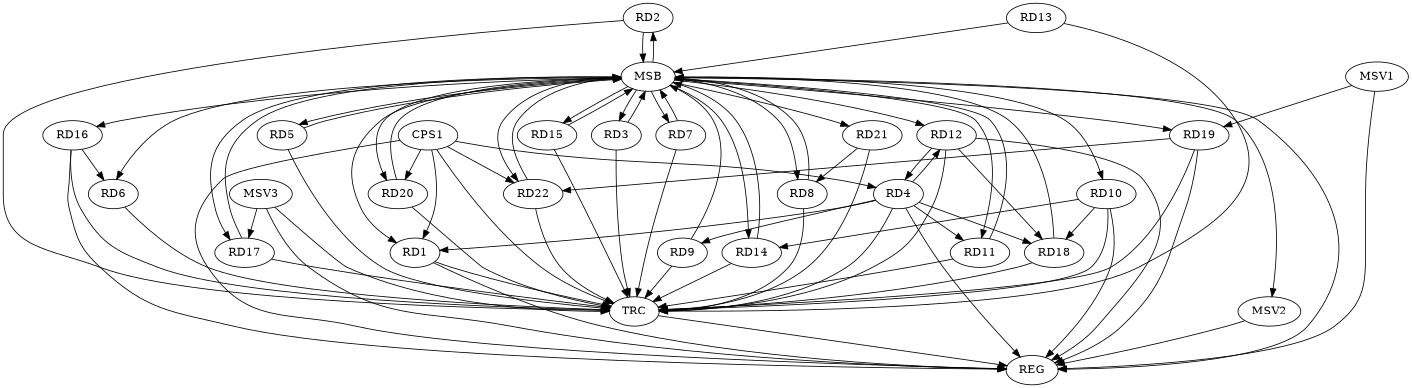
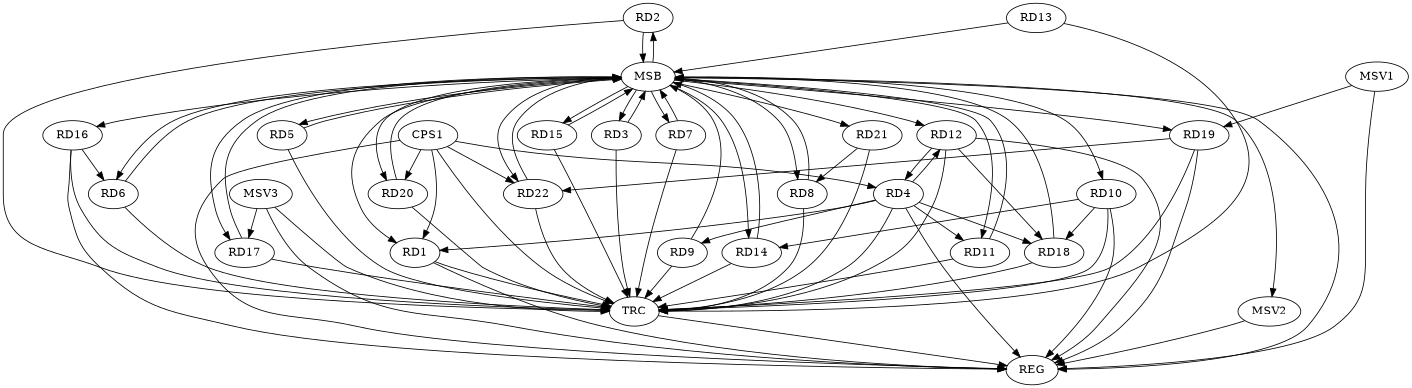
none -> (355, 89)
